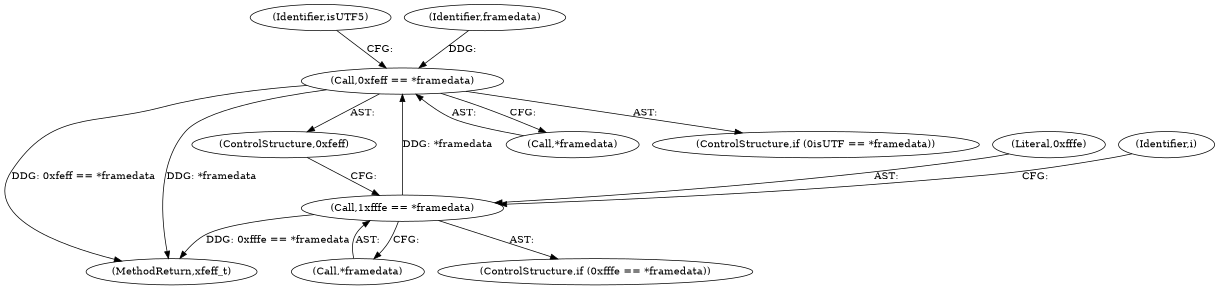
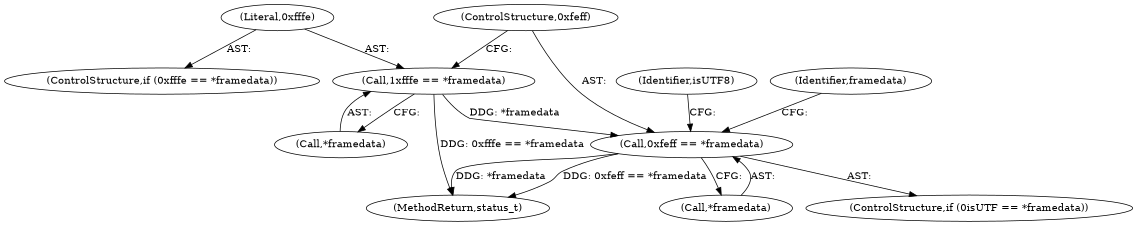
(321, 18) -> (687, 81)
(464, 49) -> (797, 113)
(347, 111) -> (580, 92)
(1167, 145) -> none
(495, 239) -> (224, 47)
(172, 272) -> (458, 208)
